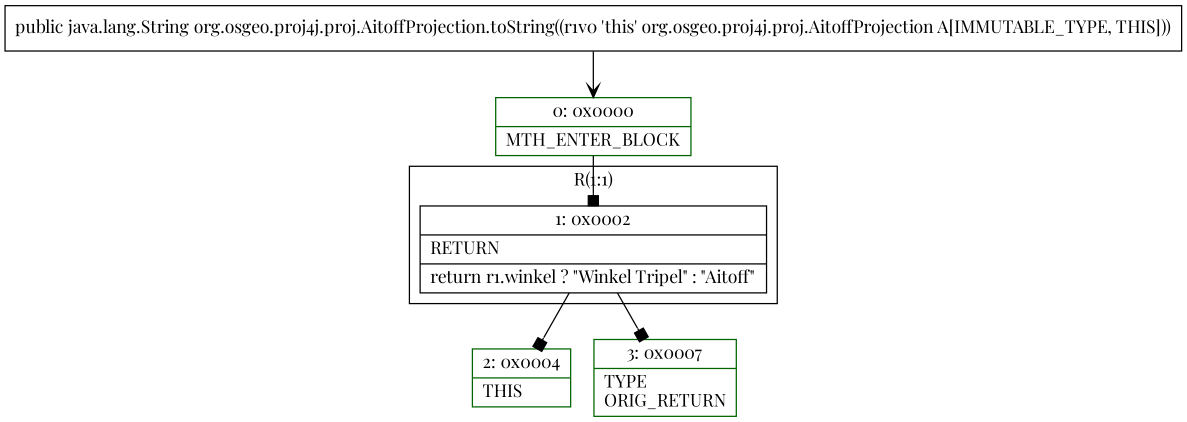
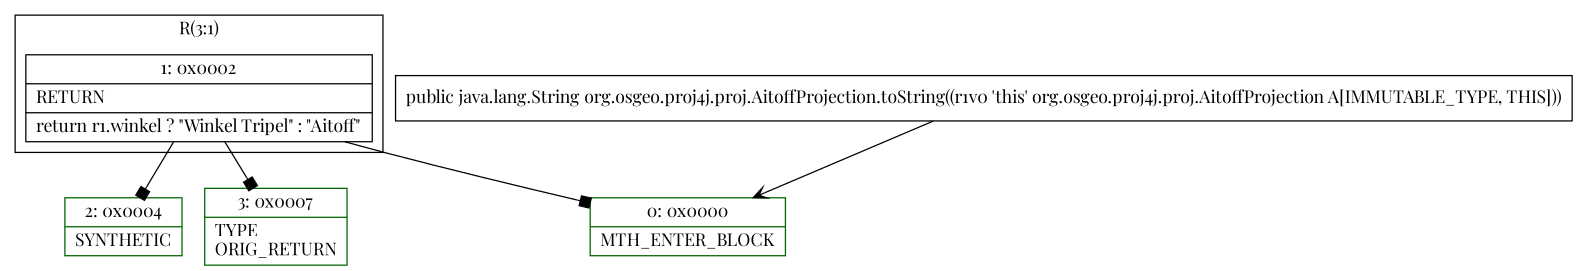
(593, 174) -> (461, 172)
(593, 181) -> (199, 30)
(503, 392) -> (123, 241)
